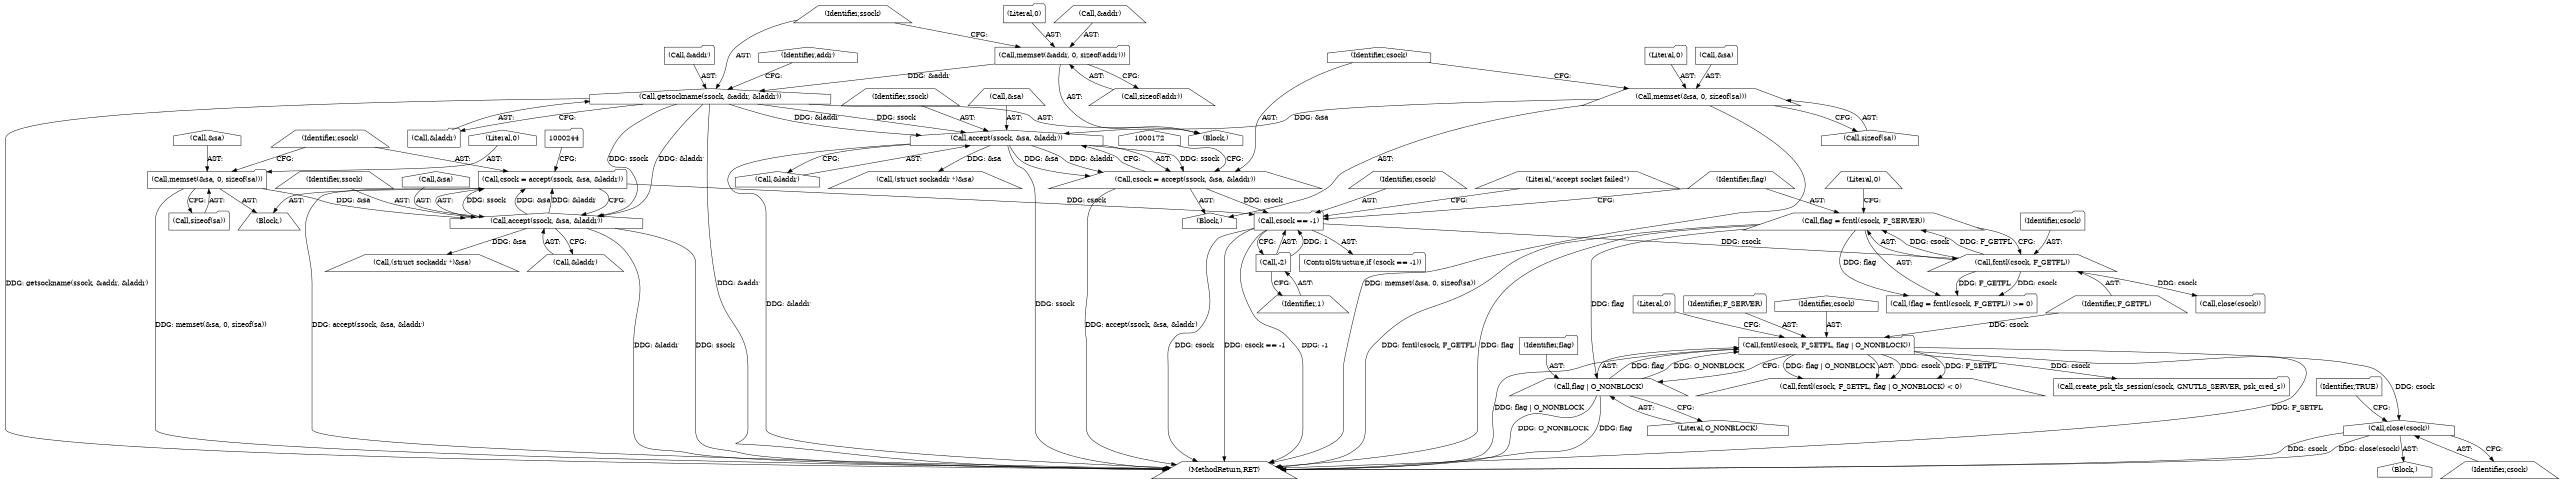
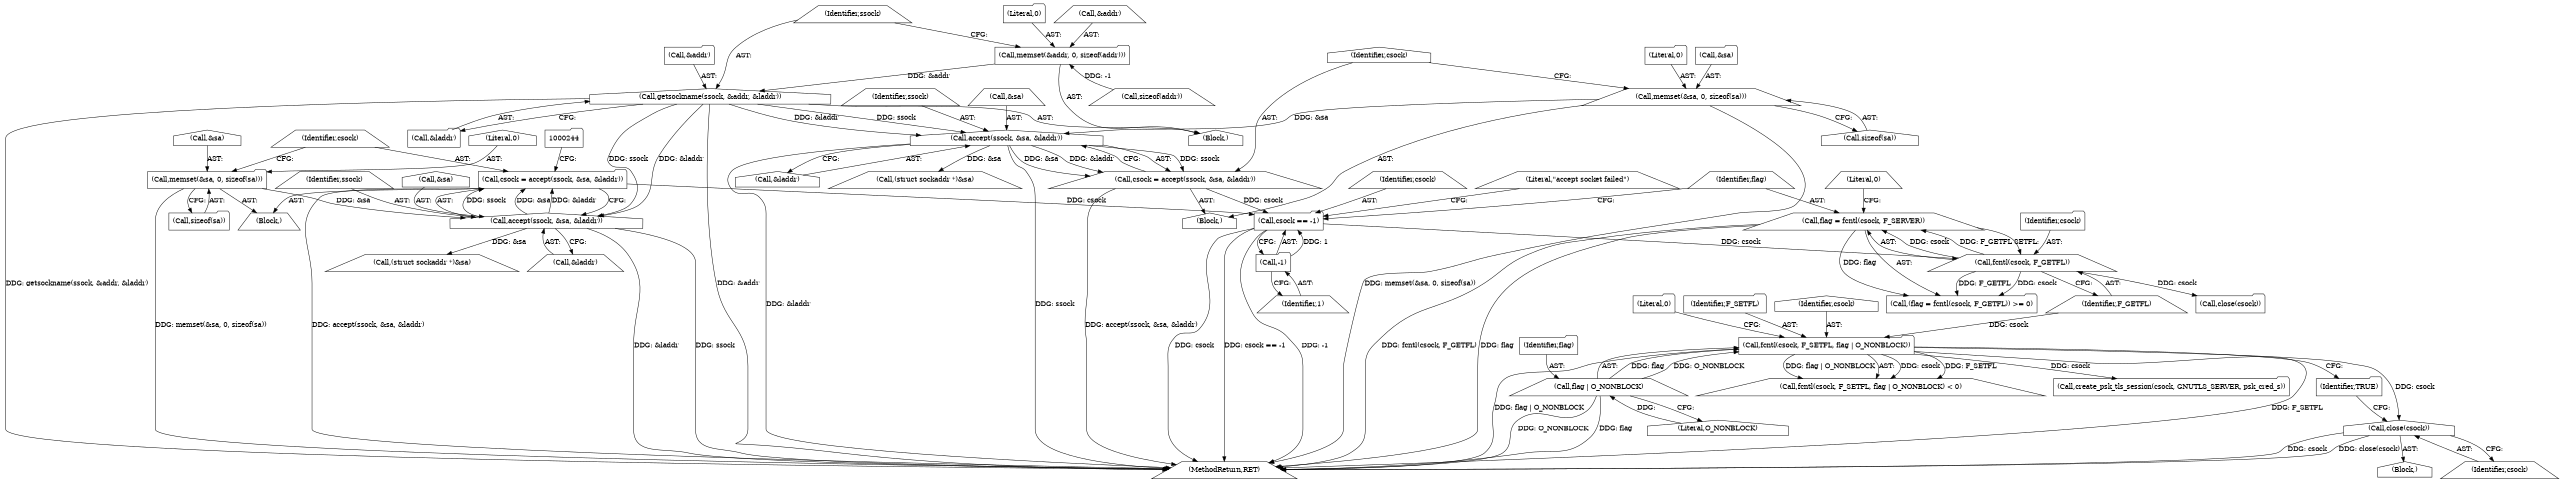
(808, 56) -> none
(1111, 74) -> none
(1098, 76) -> (1098, 76)
(1150, 139) -> none
(2028, 242) -> (2028, 242)
(1611, 249) -> none
(1273, 263) -> (1273, 263)
(1362, 263) -> none
none -> (2067, 283)
(1725, 304) -> (1725, 304)
(1728, 374) -> (2126, 351)
(1647, 408) -> (1647, 408)
